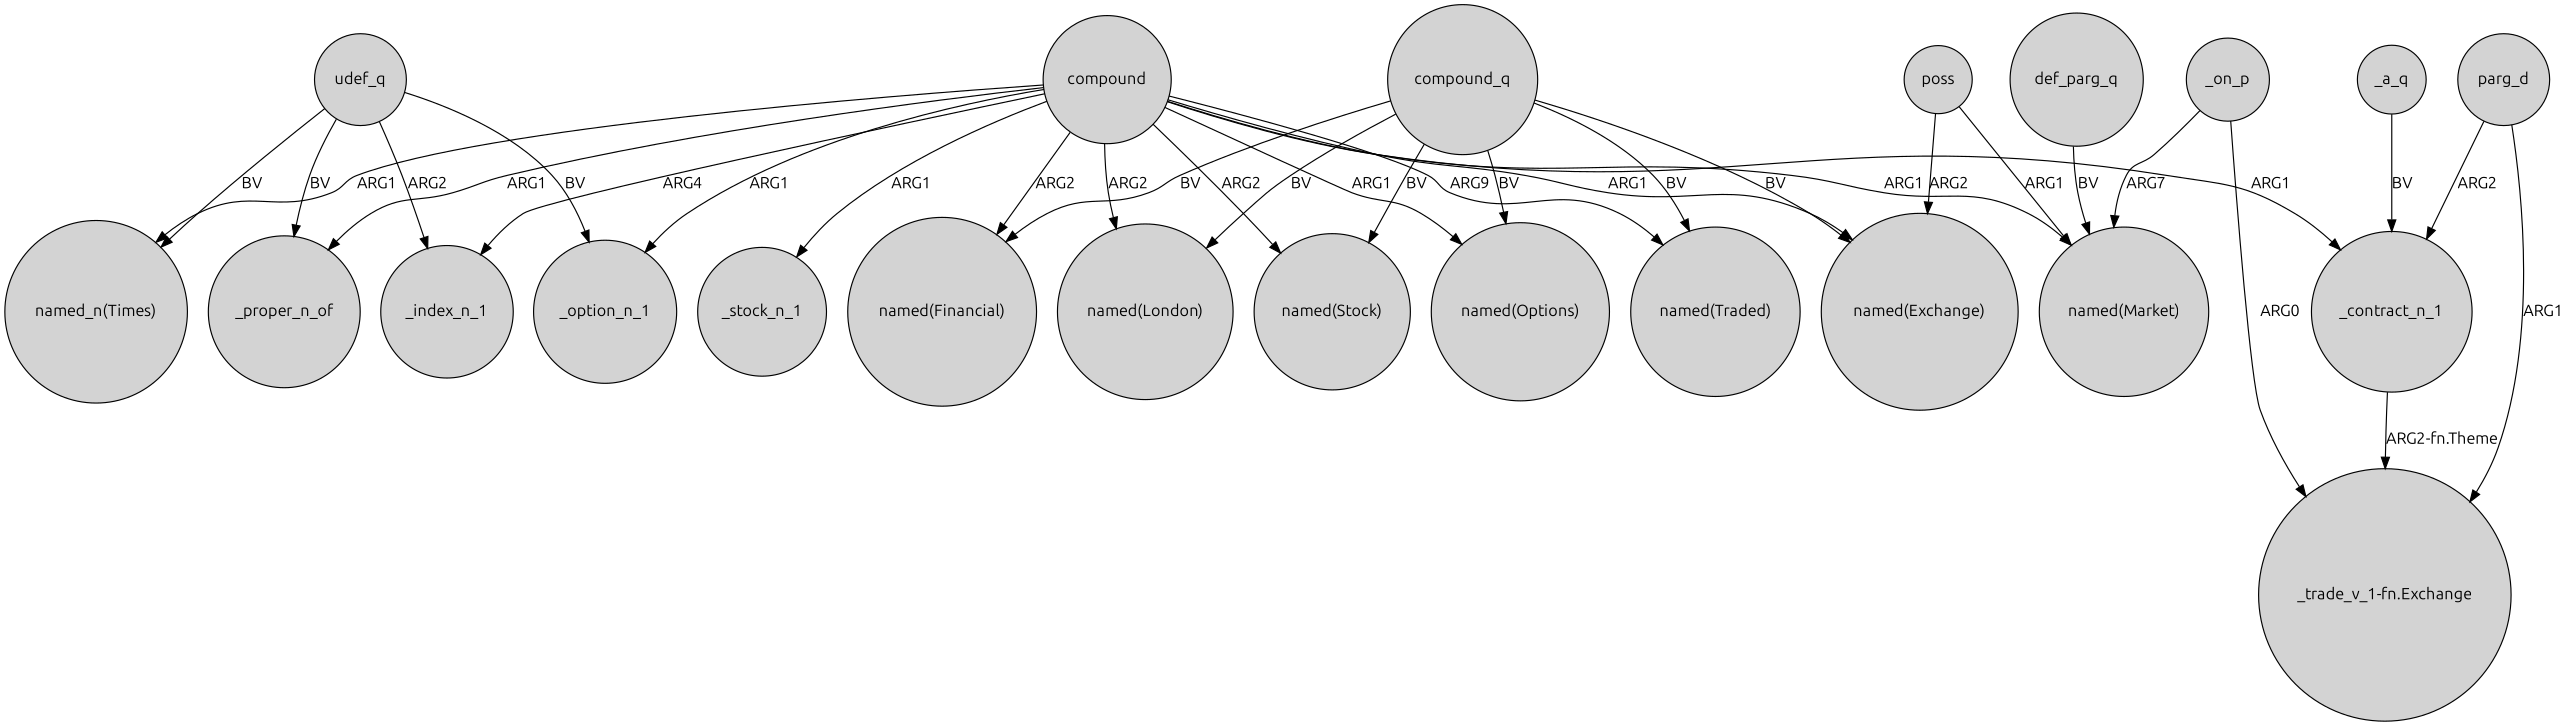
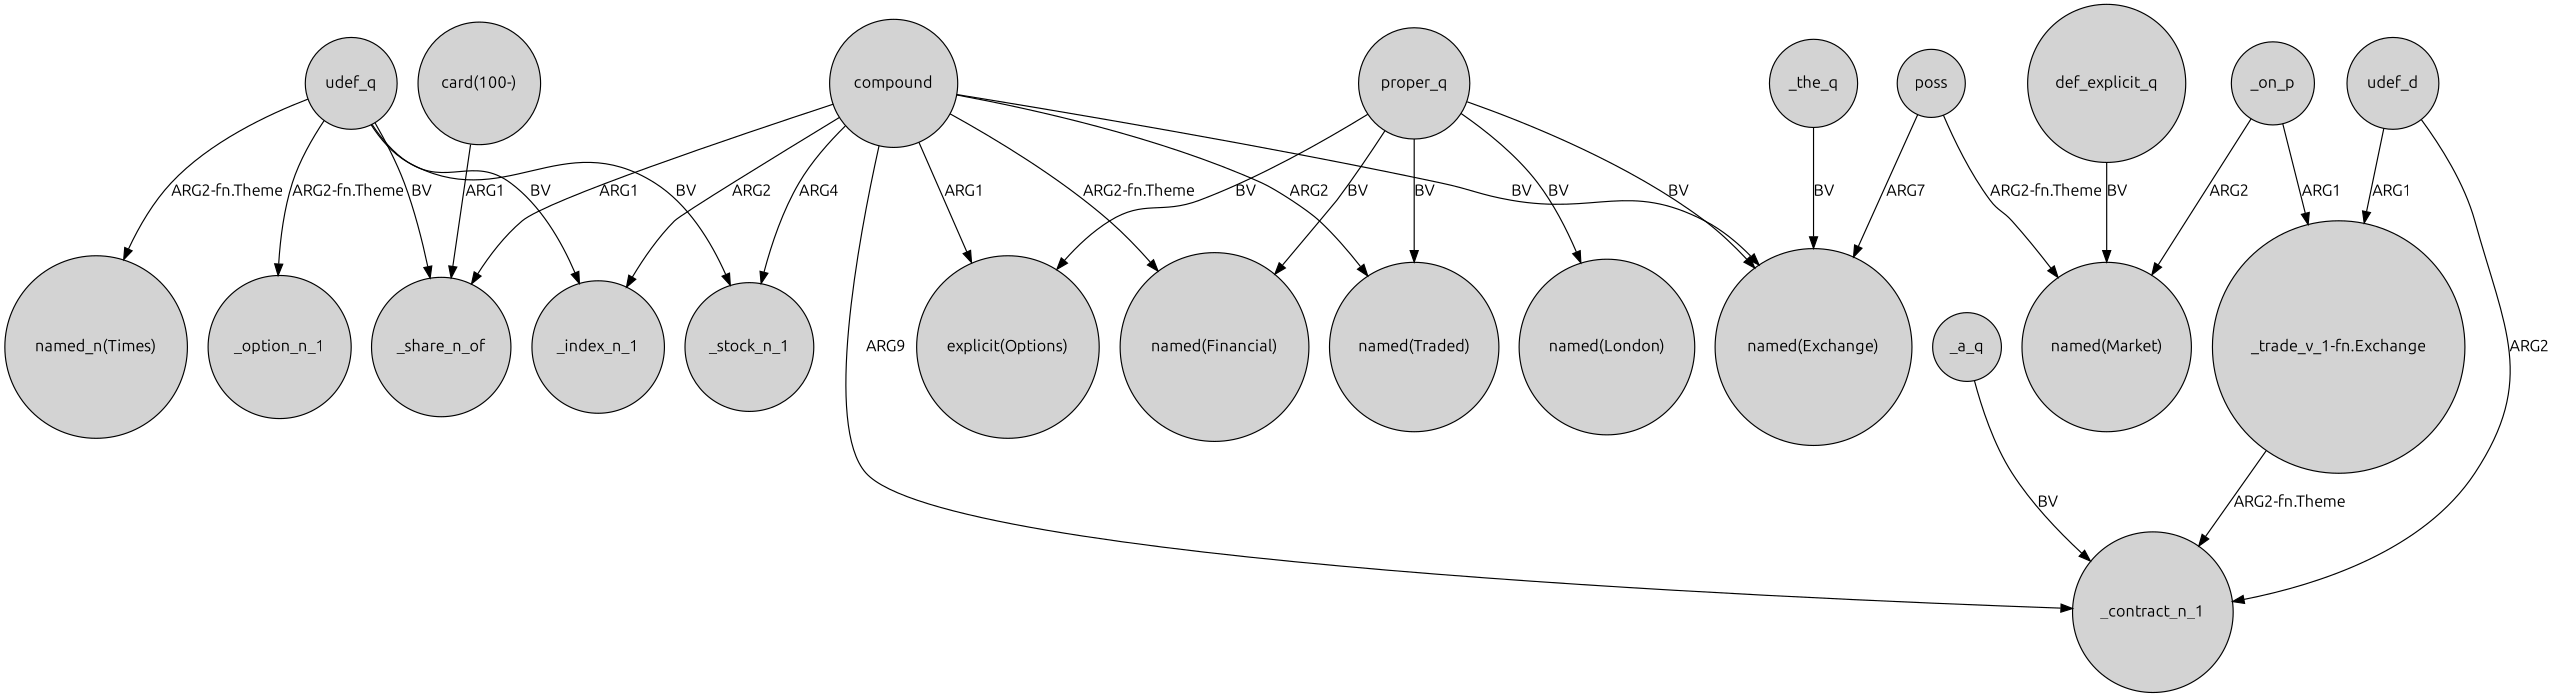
(1463, 80) -> (1414, 83)
(2077, 80) -> (2107, 83)
(2504, 80) -> (2393, 83)
none -> (479, 83)
none -> (1814, 83)
(595, 128) -> none
(808, 153) -> none
none -> (563, 165)
(1755, 172) -> none
(1107, 181) -> none
(253, 184) -> (227, 192)
(428, 184) -> (541, 192)
(576, 184) -> (348, 192)
(683, 184) -> (752, 192)
(912, 184) -> (819, 192)
(1056, 184) -> (1139, 192)
(1470, 184) -> (1310, 192)
(1628, 184) -> (1522, 192)
(1949, 184) -> (1906, 192)
(2045, 184) -> (2046, 192)
(2147, 184) -> (2230, 192)
(2271, 184) -> (886, 347)
(284, 312) -> (441, 347)
(1332, 312) -> none
(1520, 312) -> (1008, 347)
(2280, 312) -> (2322, 192)
(2386, 425) -> (2236, 493)
